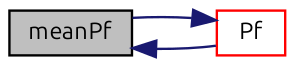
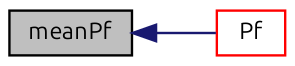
(162, 17) -> none
